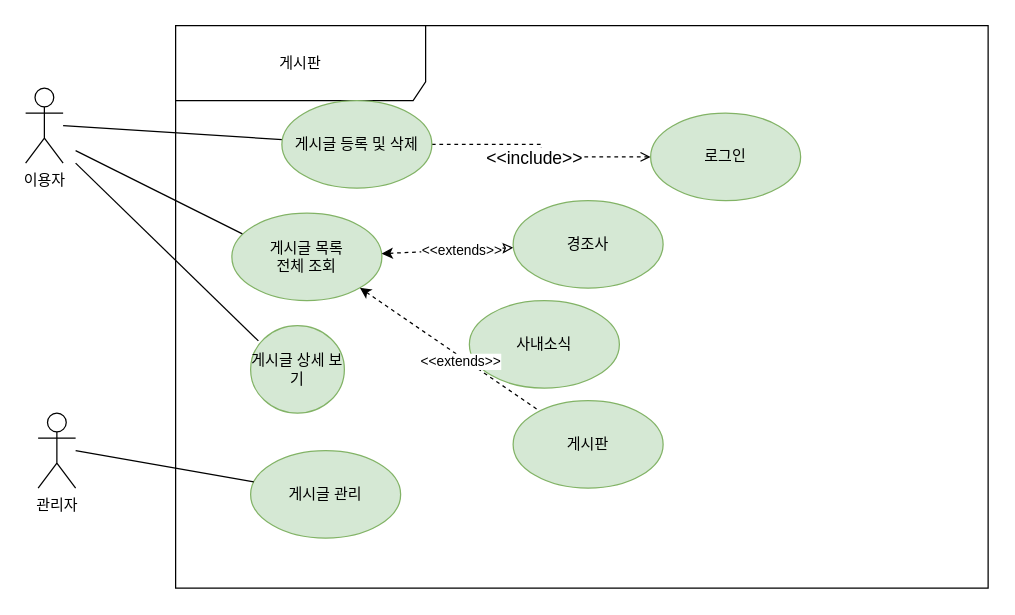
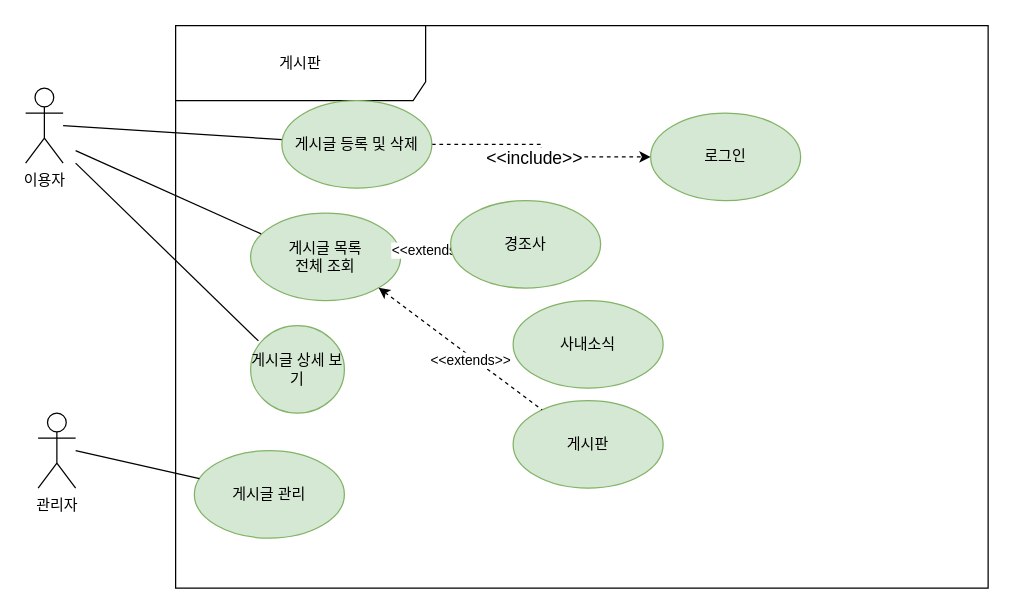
(642, 157) -> (641, 157)
(588, 244) -> (526, 244)
(307, 257) -> (326, 257)
(544, 344) -> (588, 344)
(326, 494) -> (269, 494)
